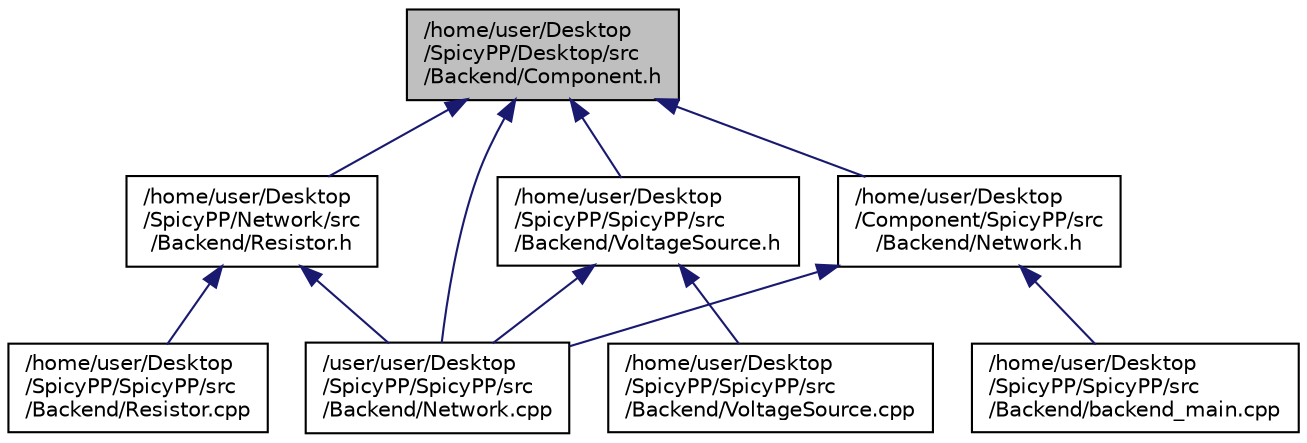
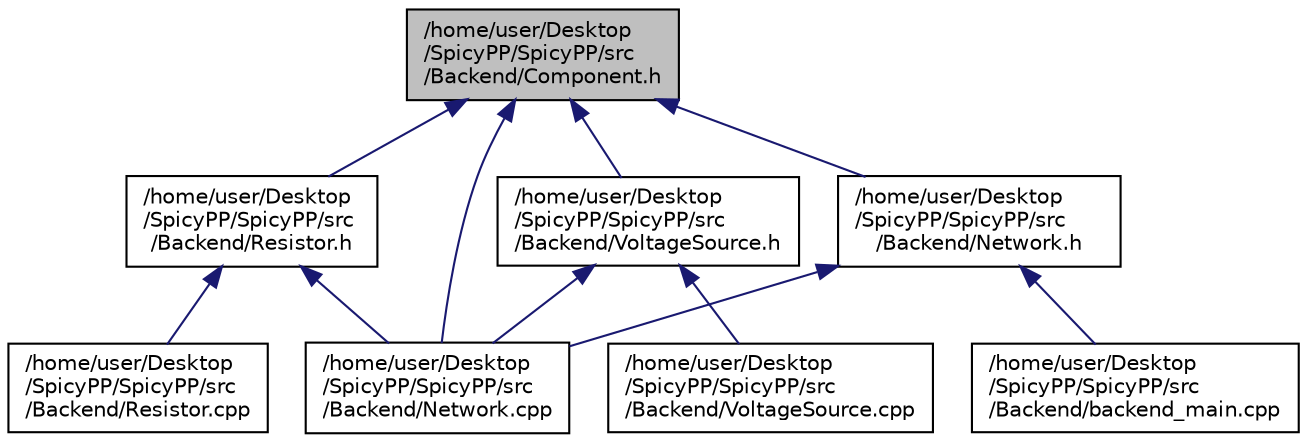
(543, 55) -> (543, 55)
(252, 221) -> (252, 221)
(979, 221) -> (979, 221)
(437, 388) -> (437, 388)
